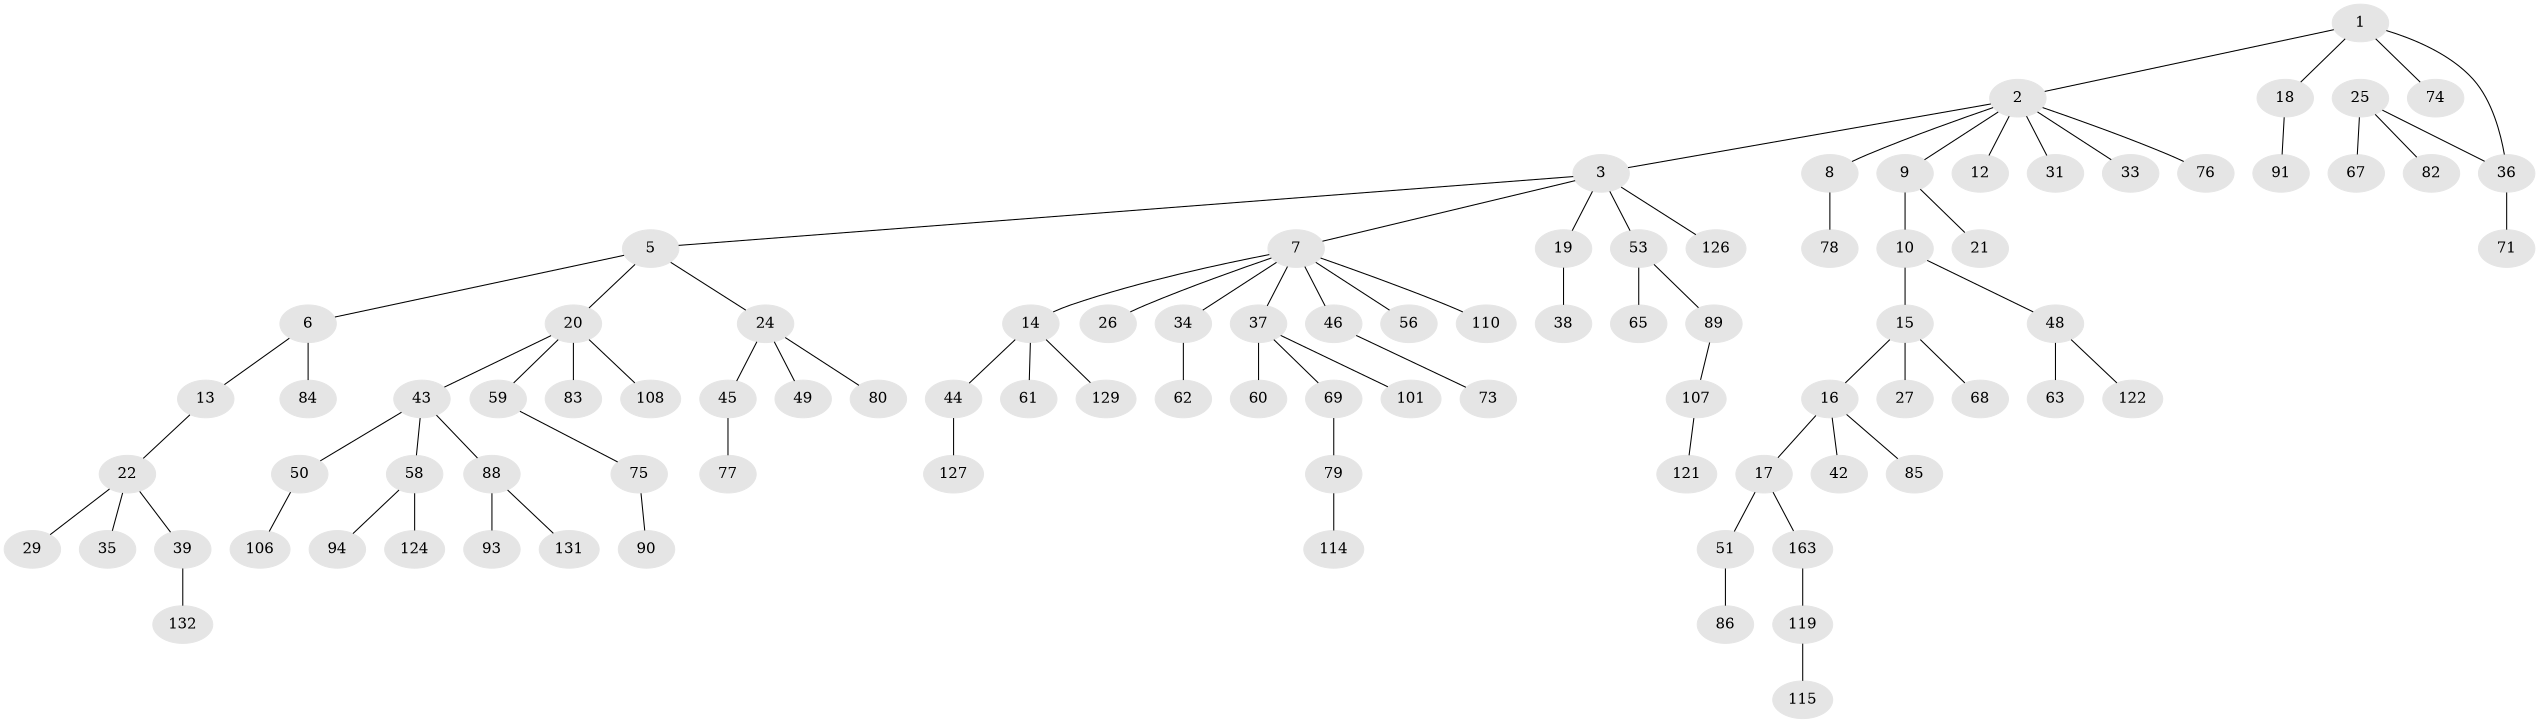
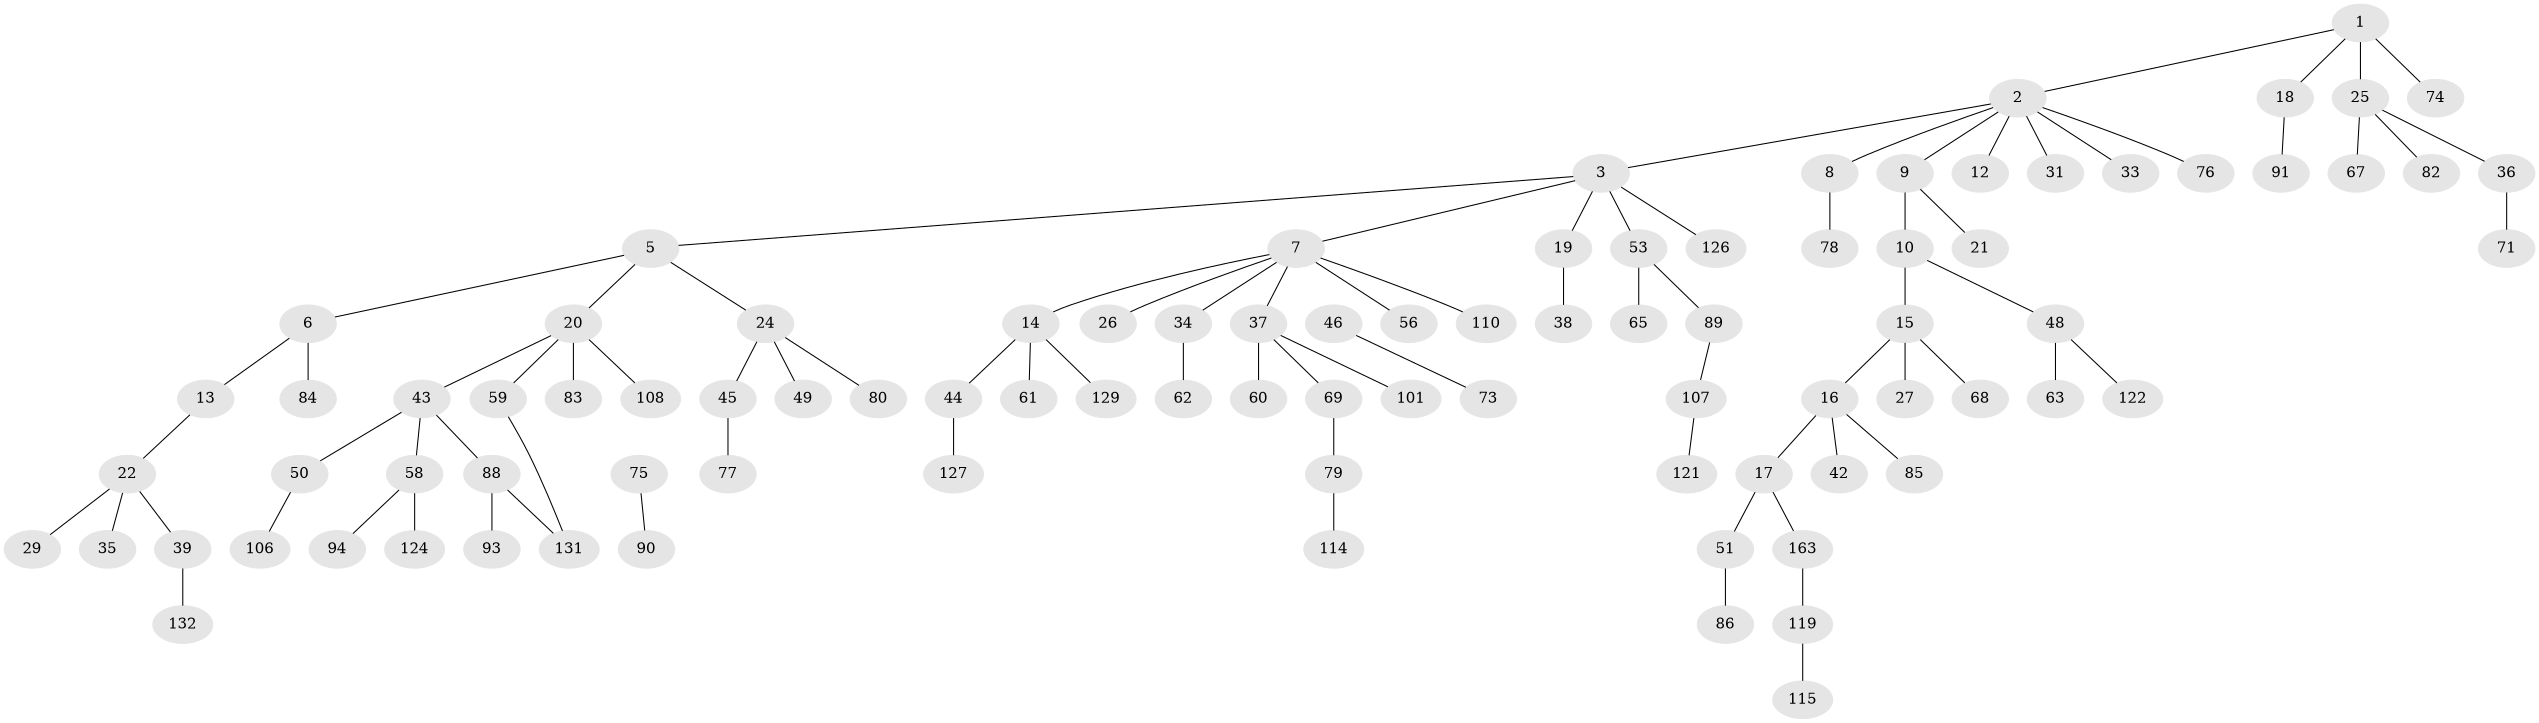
(2467, 73) -> (2360, 61)
(1315, 286) -> none
(569, 437) -> (538, 473)
